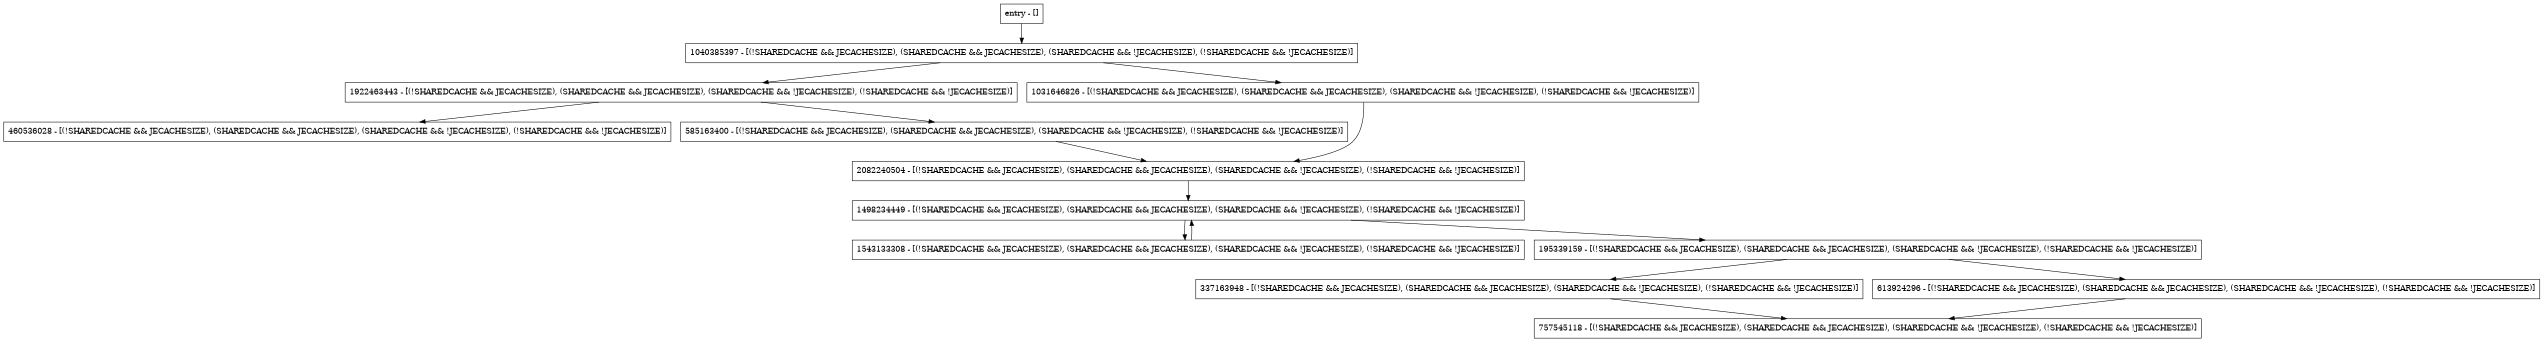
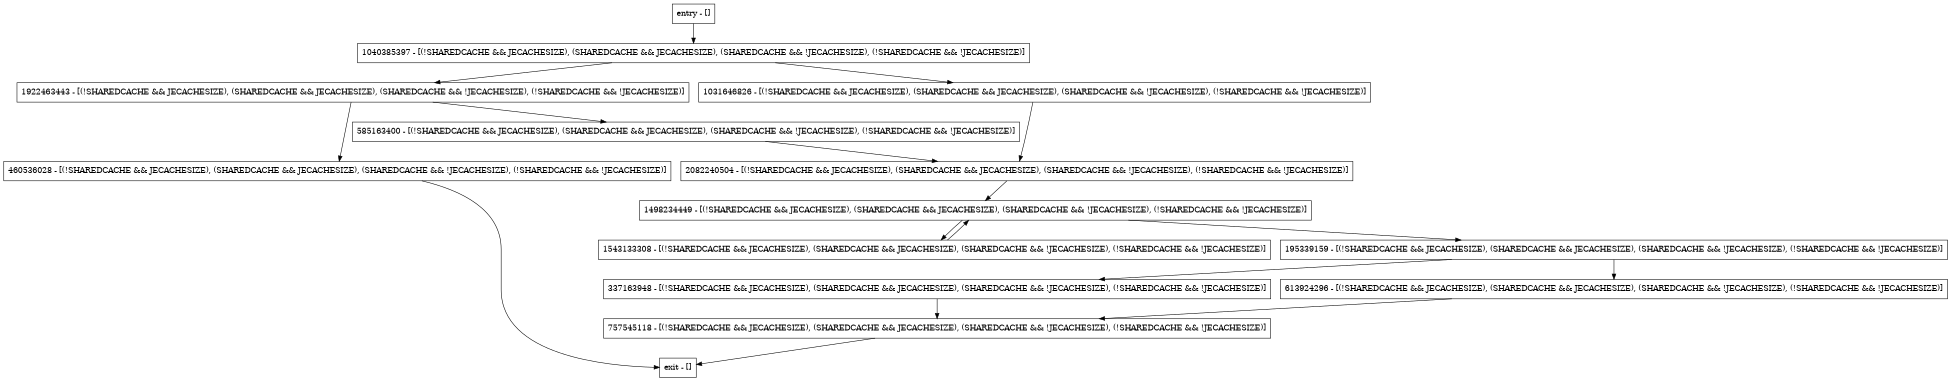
none -> (678, 368)
